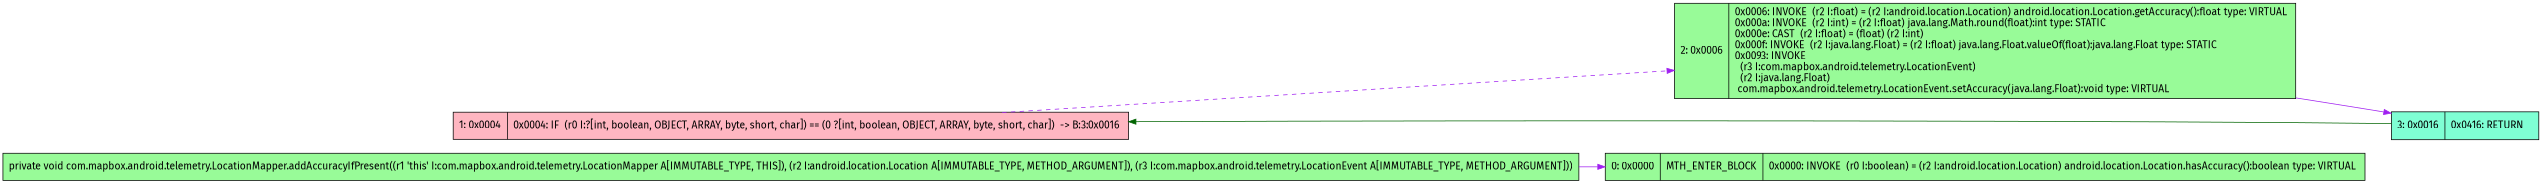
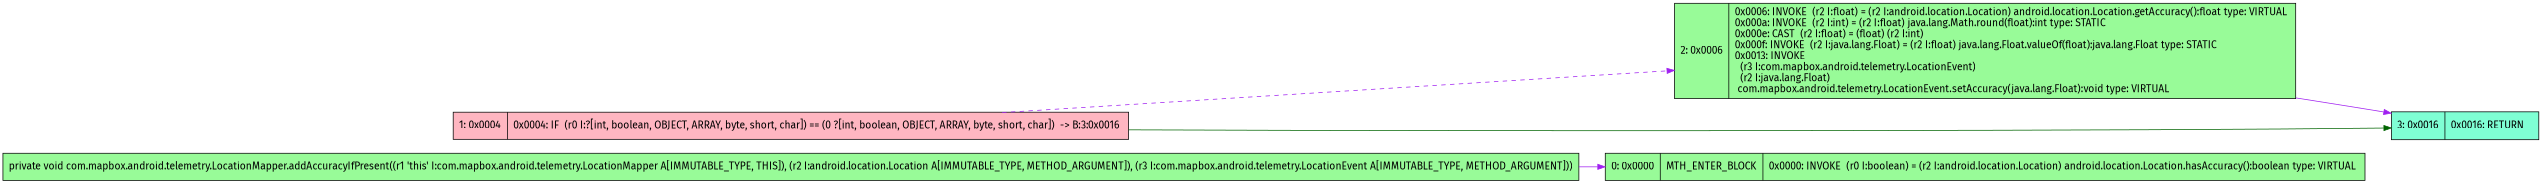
(1773, 56) -> (1773, 56)
(1764, 121) -> (1756, 131)
(2492, 125) -> (2492, 125)
